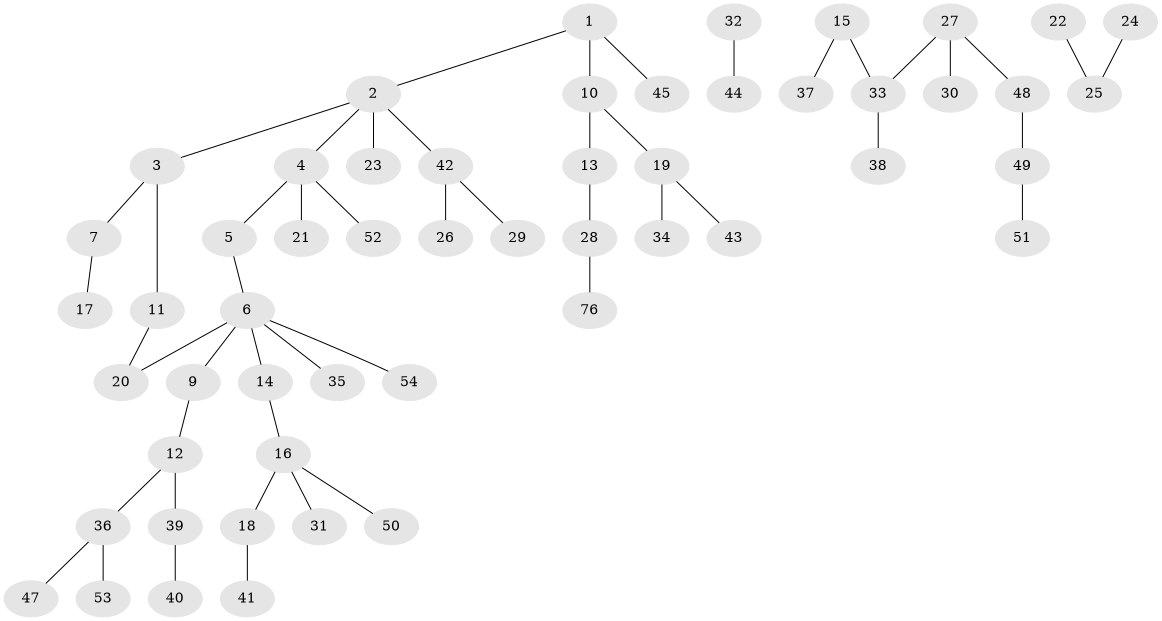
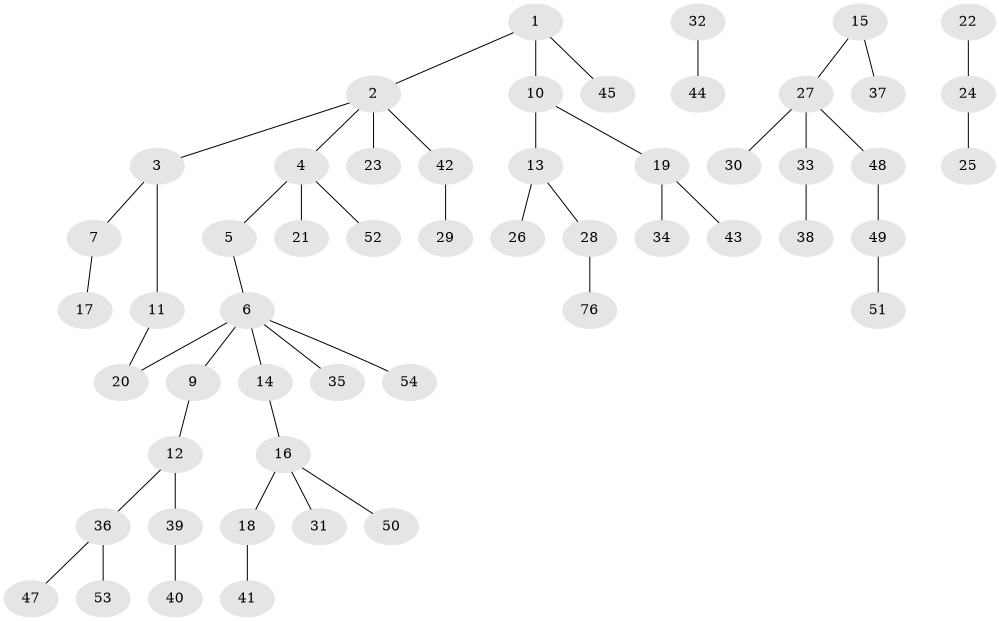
(860, 58) -> (833, 58)
(1077, 58) -> (968, 58)
(446, 202) -> (527, 202)
